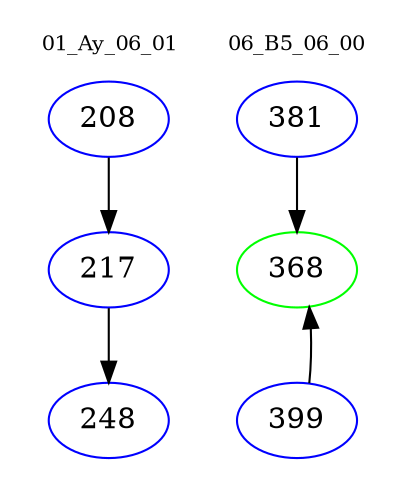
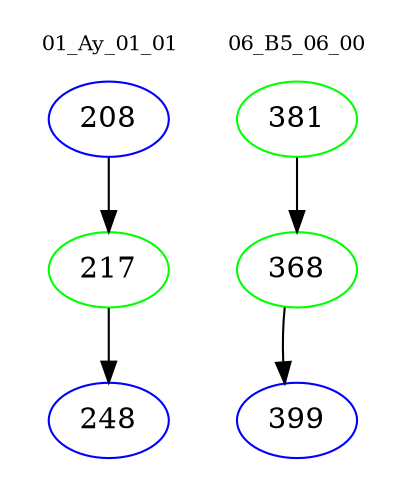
(110, 45) -> (110, 45)
(297, 119) -> (297, 119)
(109, 270) -> (109, 270)
(311, 356) -> (283, 335)
